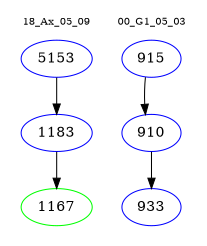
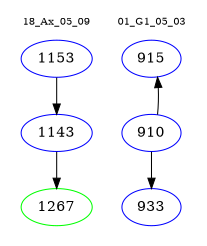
(152, 22) -> (152, 22)
(57, 59) -> (57, 59)
(145, 91) -> (158, 101)
(57, 133) -> (57, 133)
(57, 207) -> (57, 207)
